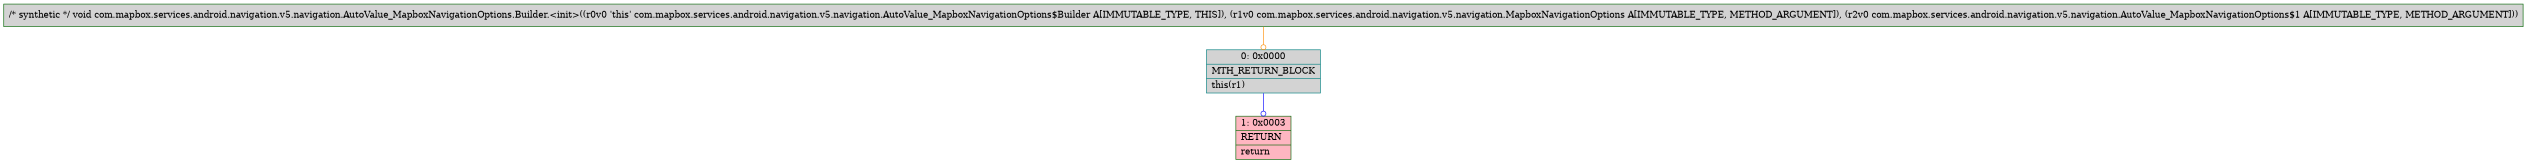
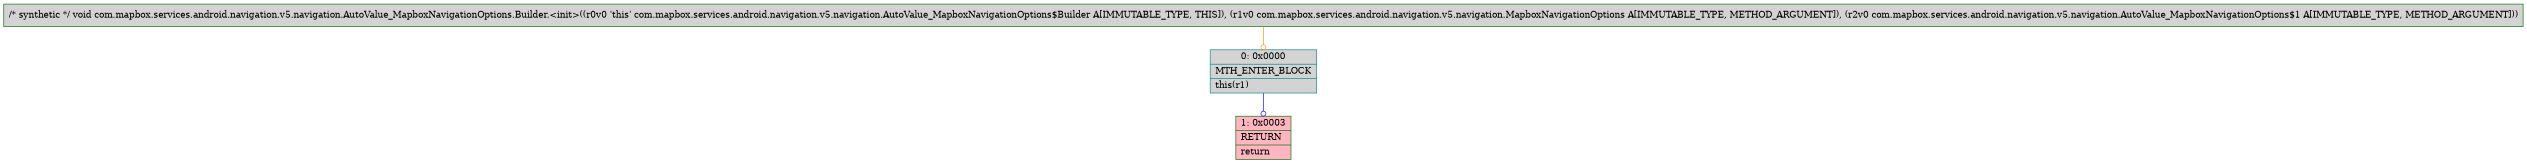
(1263, 71) -> (1263, 71)
